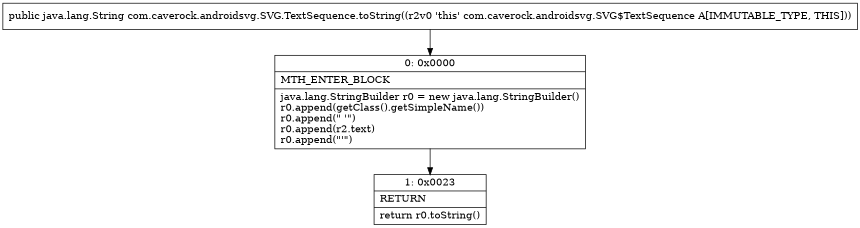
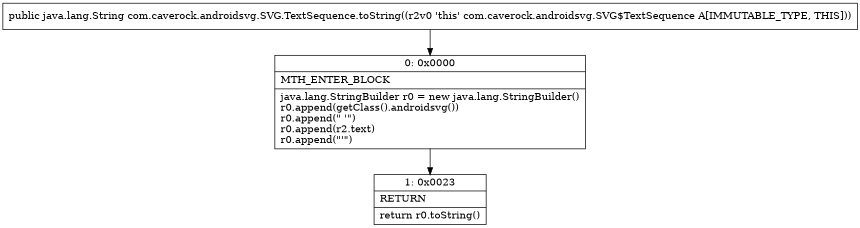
(383, 108) -> (370, 108)
